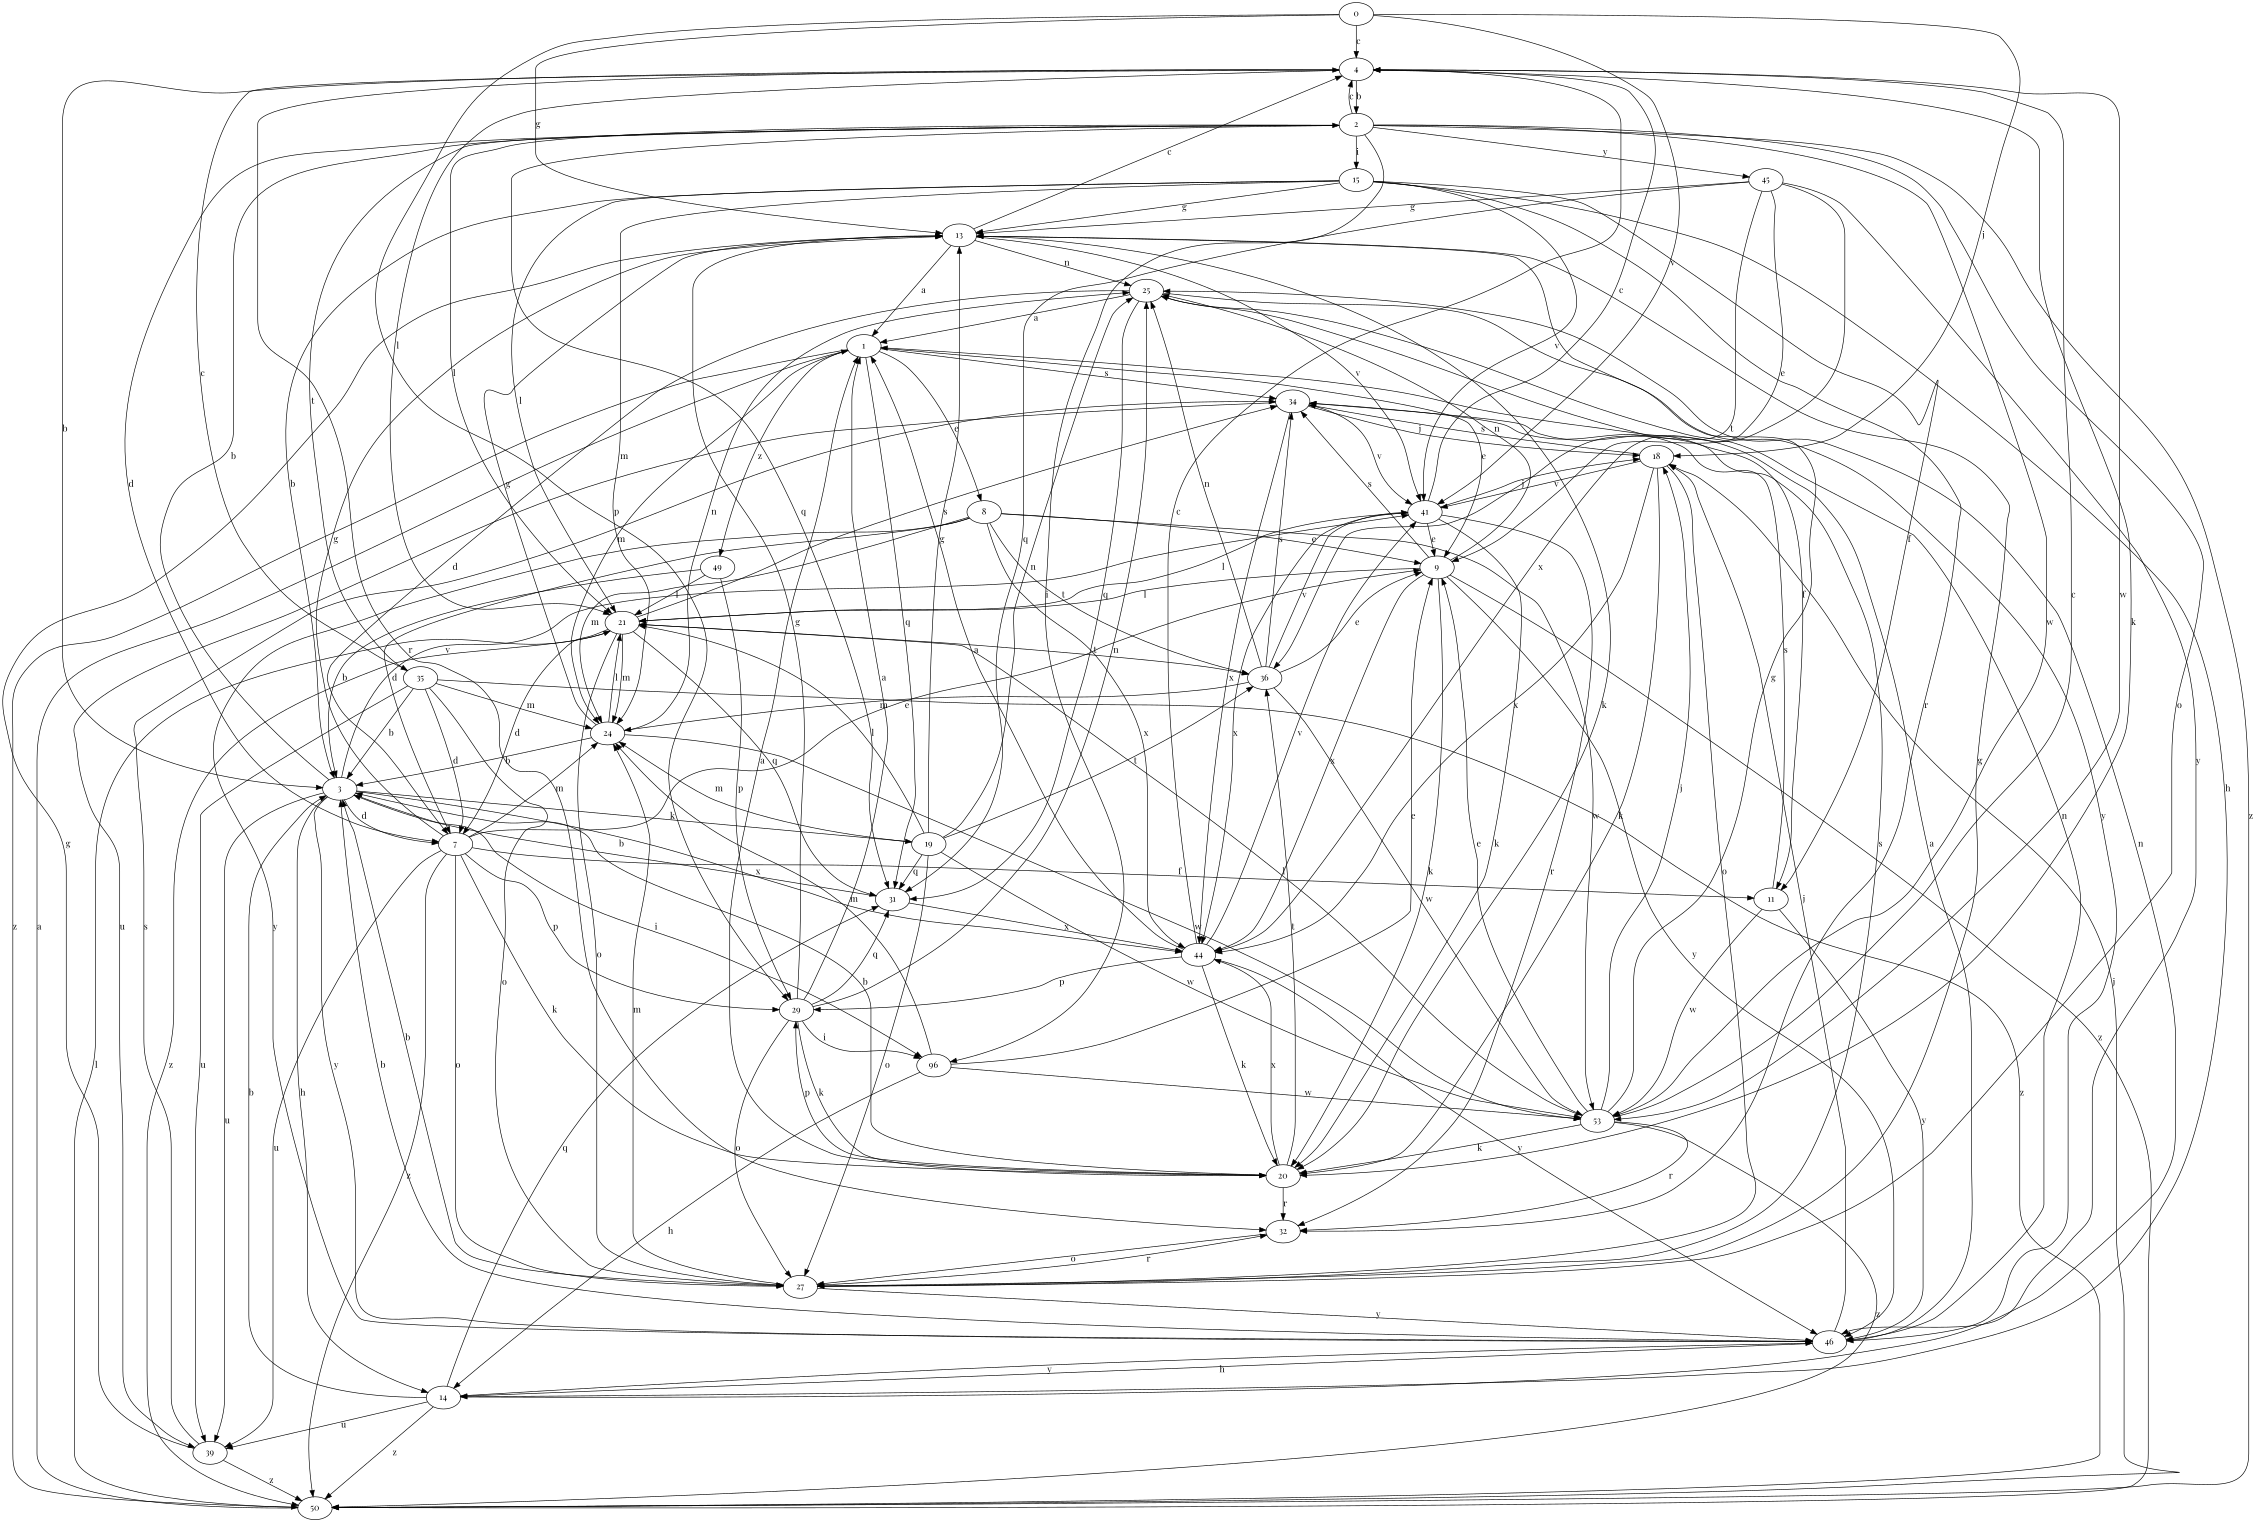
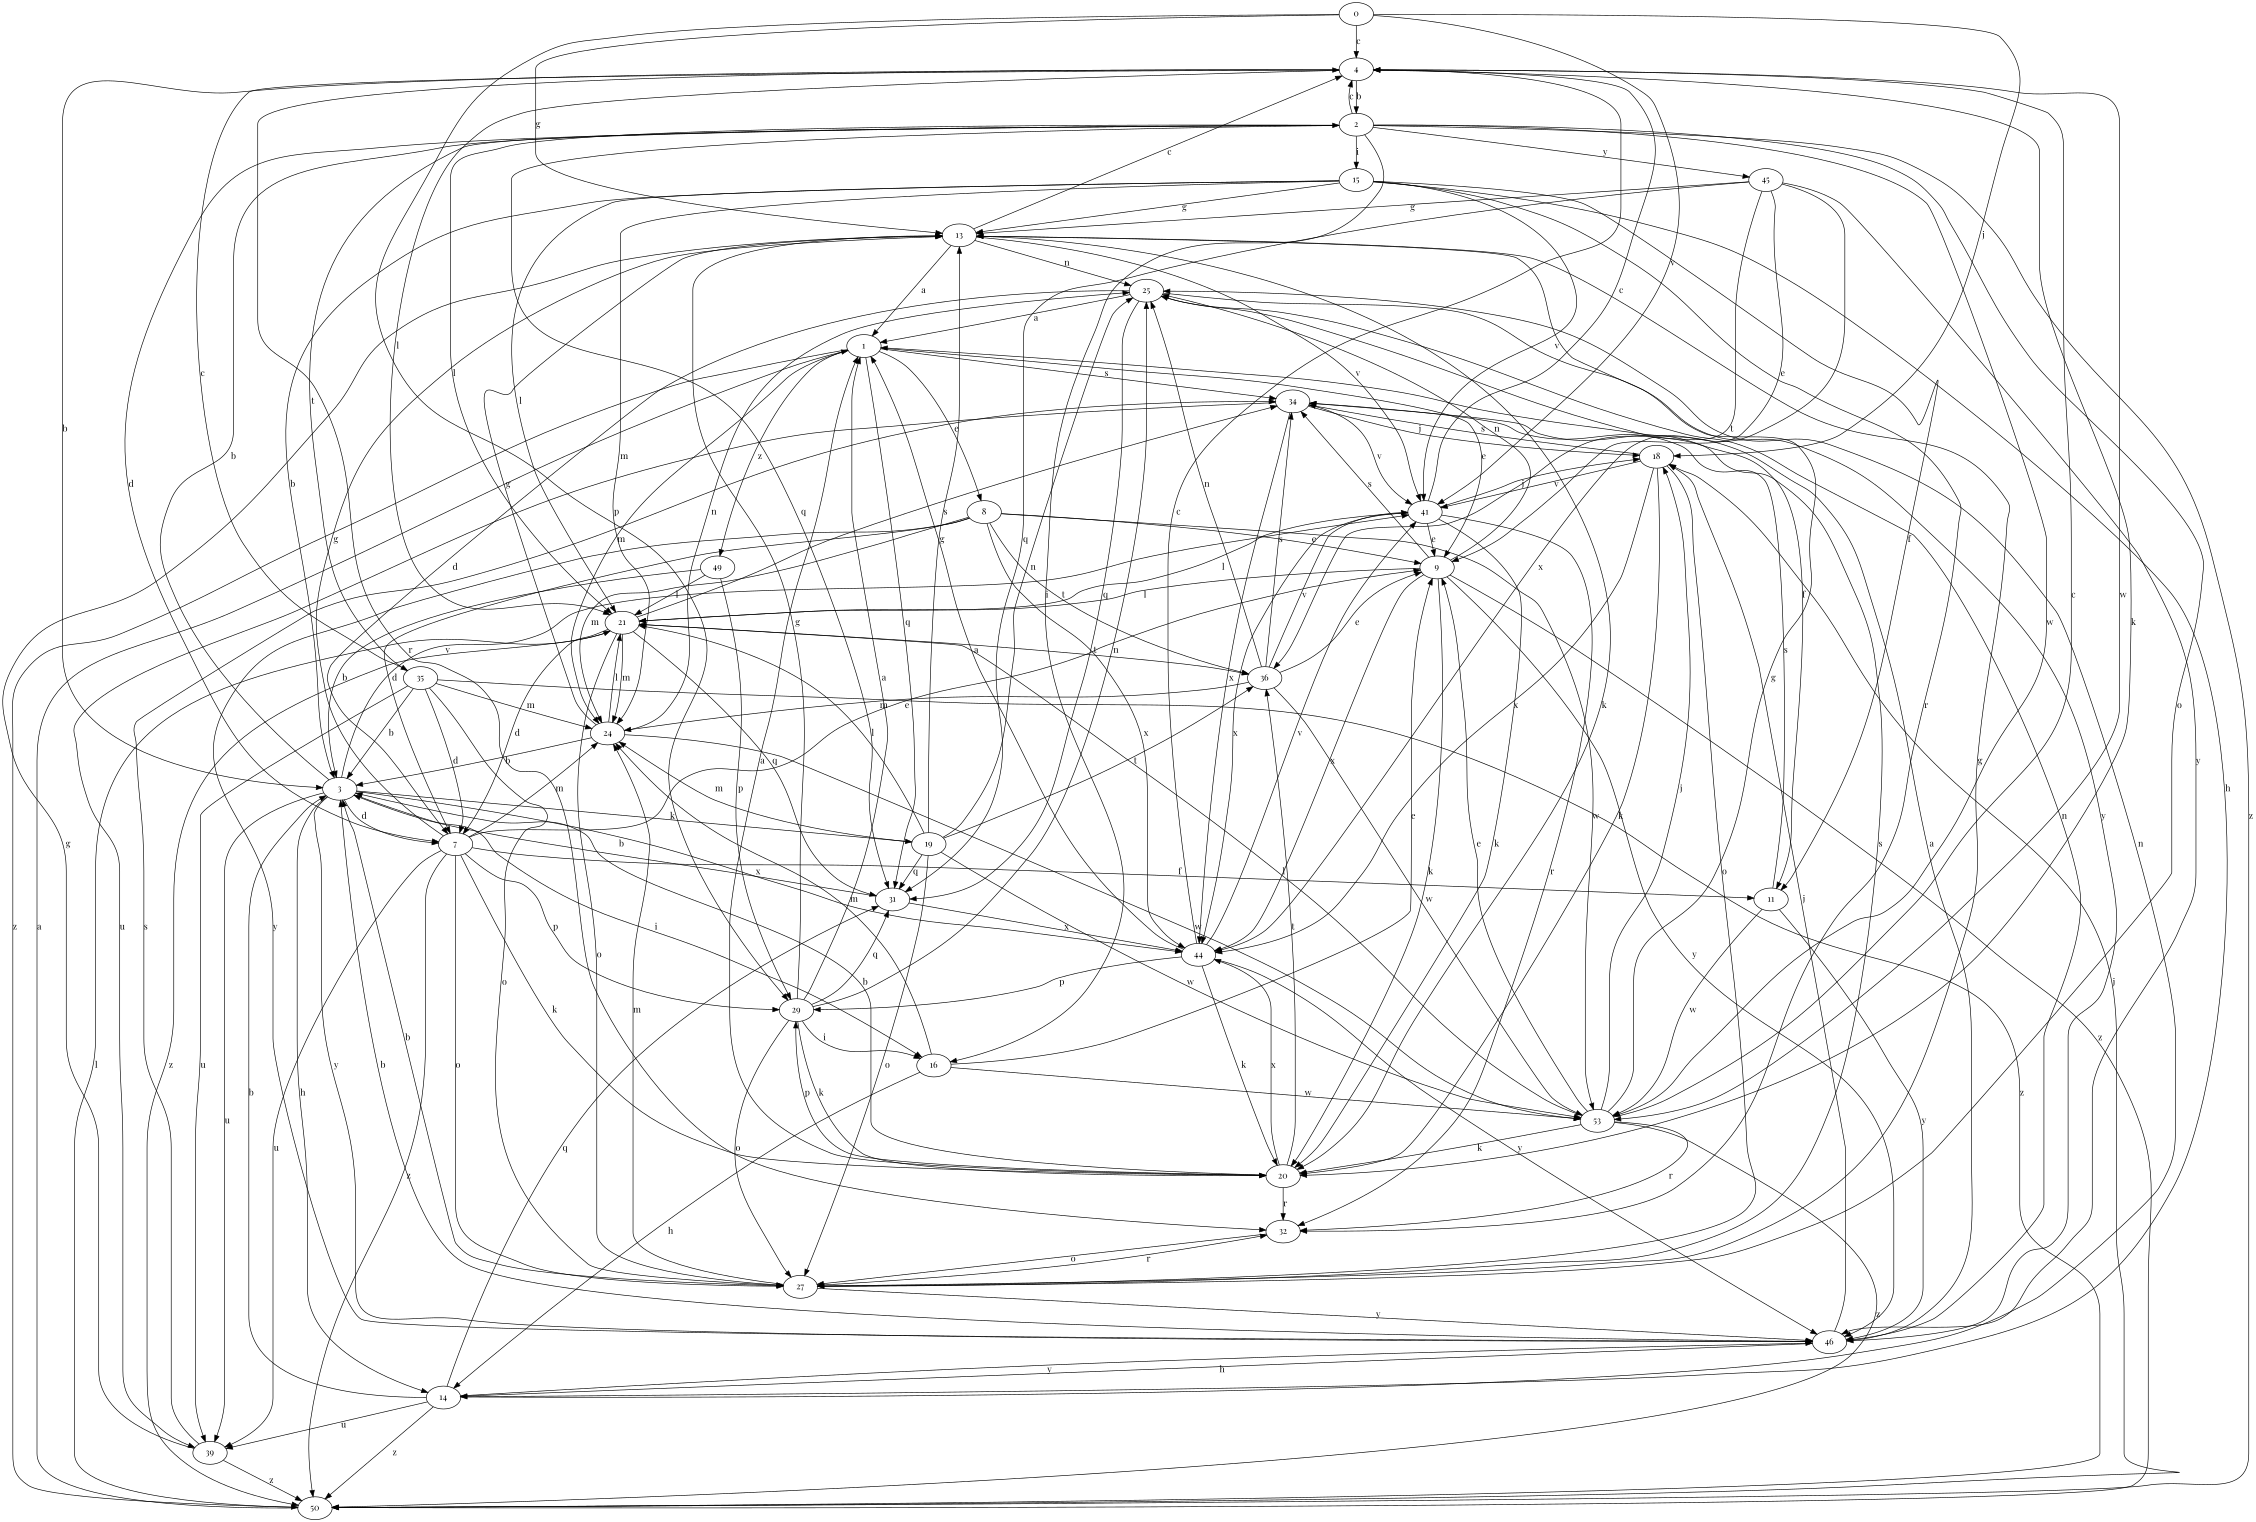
(934, 1065) -> (934, 1065)
